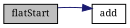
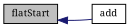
(70, 7) -> (80, 20)
